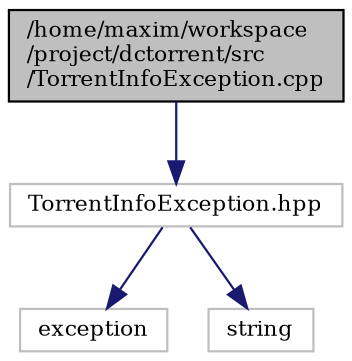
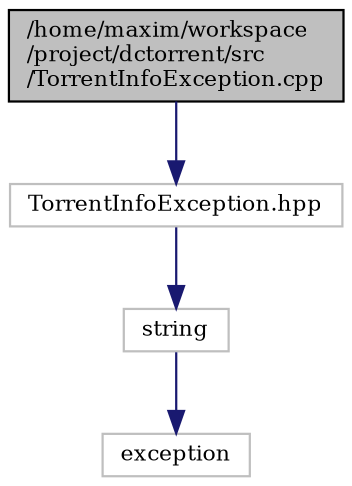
(141, 258) -> (176, 381)
